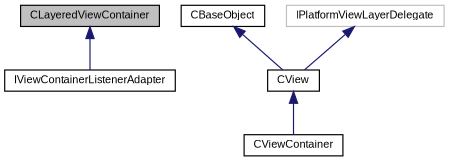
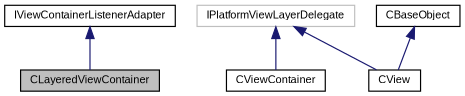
(90, 54) -> (90, 54)
(294, 119) -> (276, 54)
